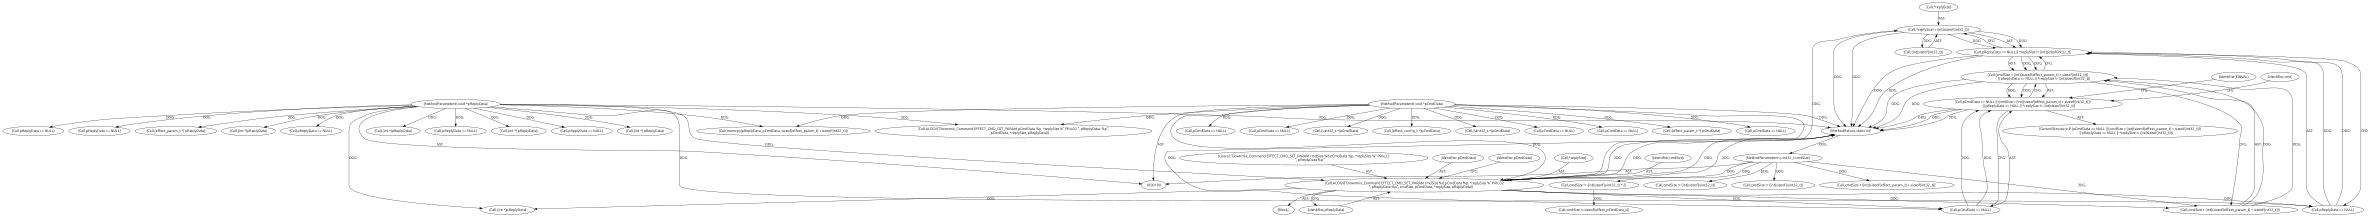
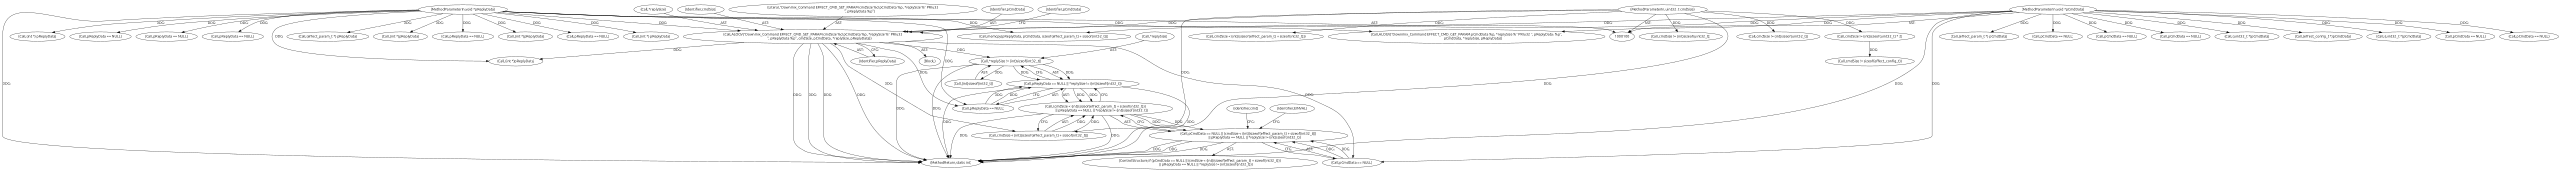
(1816, 144) -> (1377, 91)
(1594, 210) -> (1870, 61)
